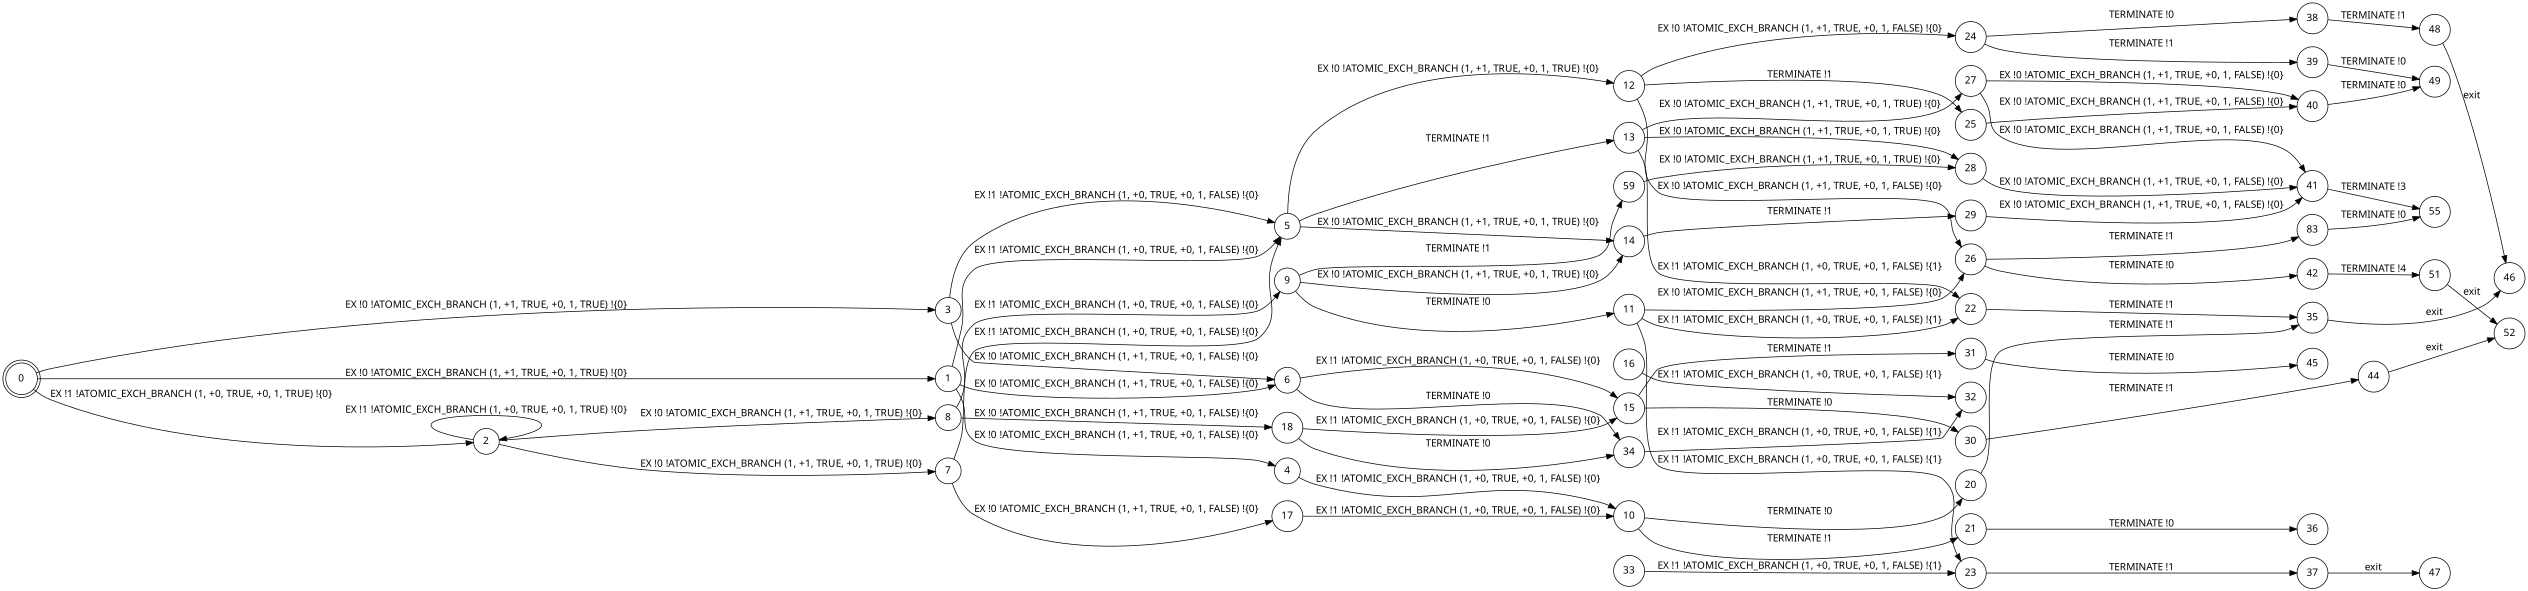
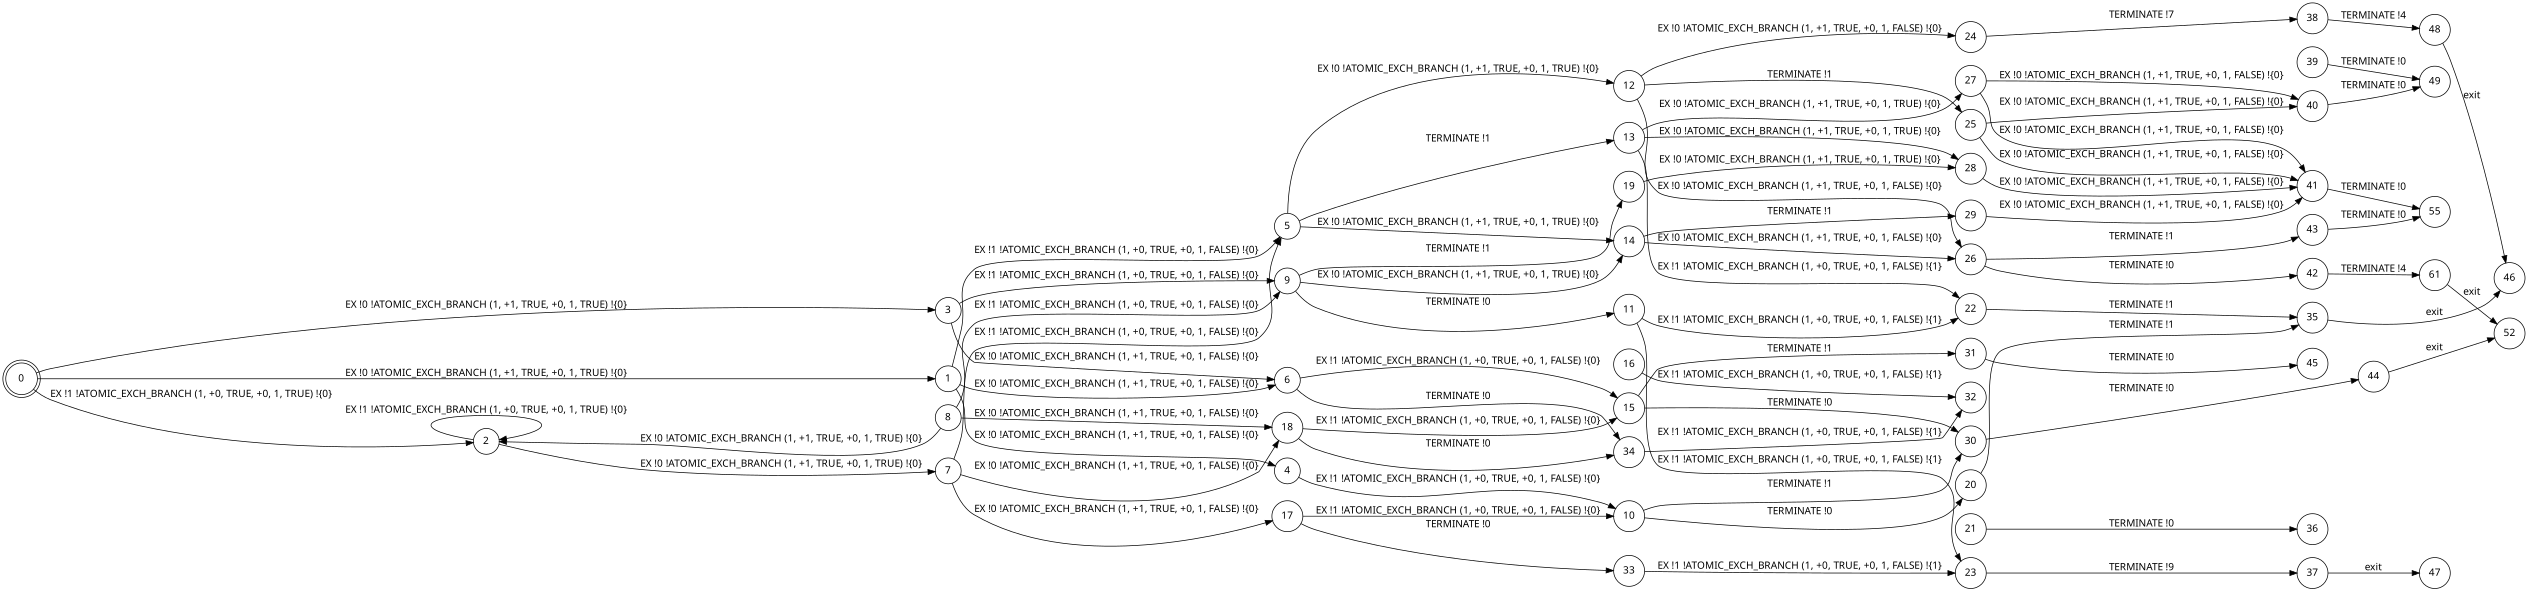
(2142, 15) -> (2142, 15)
(2374, 16) -> (2374, 16)
(2136, 61) -> none
none -> (2129, 175)
(1629, 187) -> (1629, 187)
(2374, 187) -> (2374, 187)
(1087, 203) -> (1112, 283)
(2313, 230) -> (2313, 230)
(2435, 275) -> (2435, 275)
(1807, 310) -> (1796, 251)
(2142, 388) -> (2142, 388)
(713, 427) -> (727, 450)
none -> (1125, 501)
none -> (1452, 558)
(1792, 559) -> (1810, 502)
(2142, 568) -> (2142, 568)
